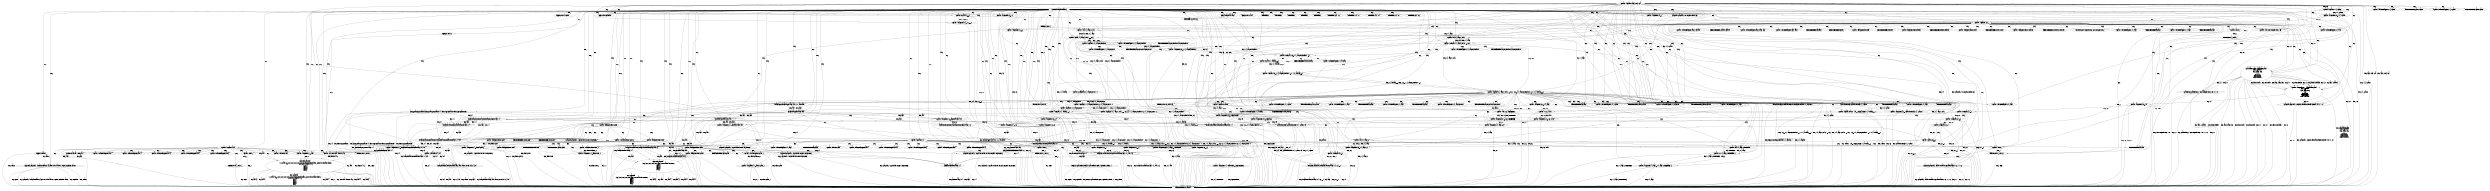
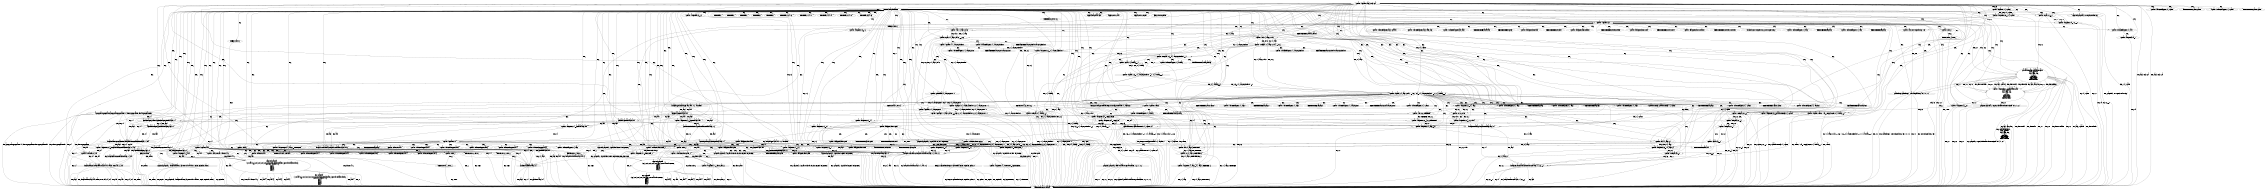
(1356, 10) -> (2125, 34)
(1328, 25) -> (758, 26)
(1814, 30) -> (1482, 30)
(1194, 47) -> (1244, 39)
(1032, 131) -> (753, 145)
